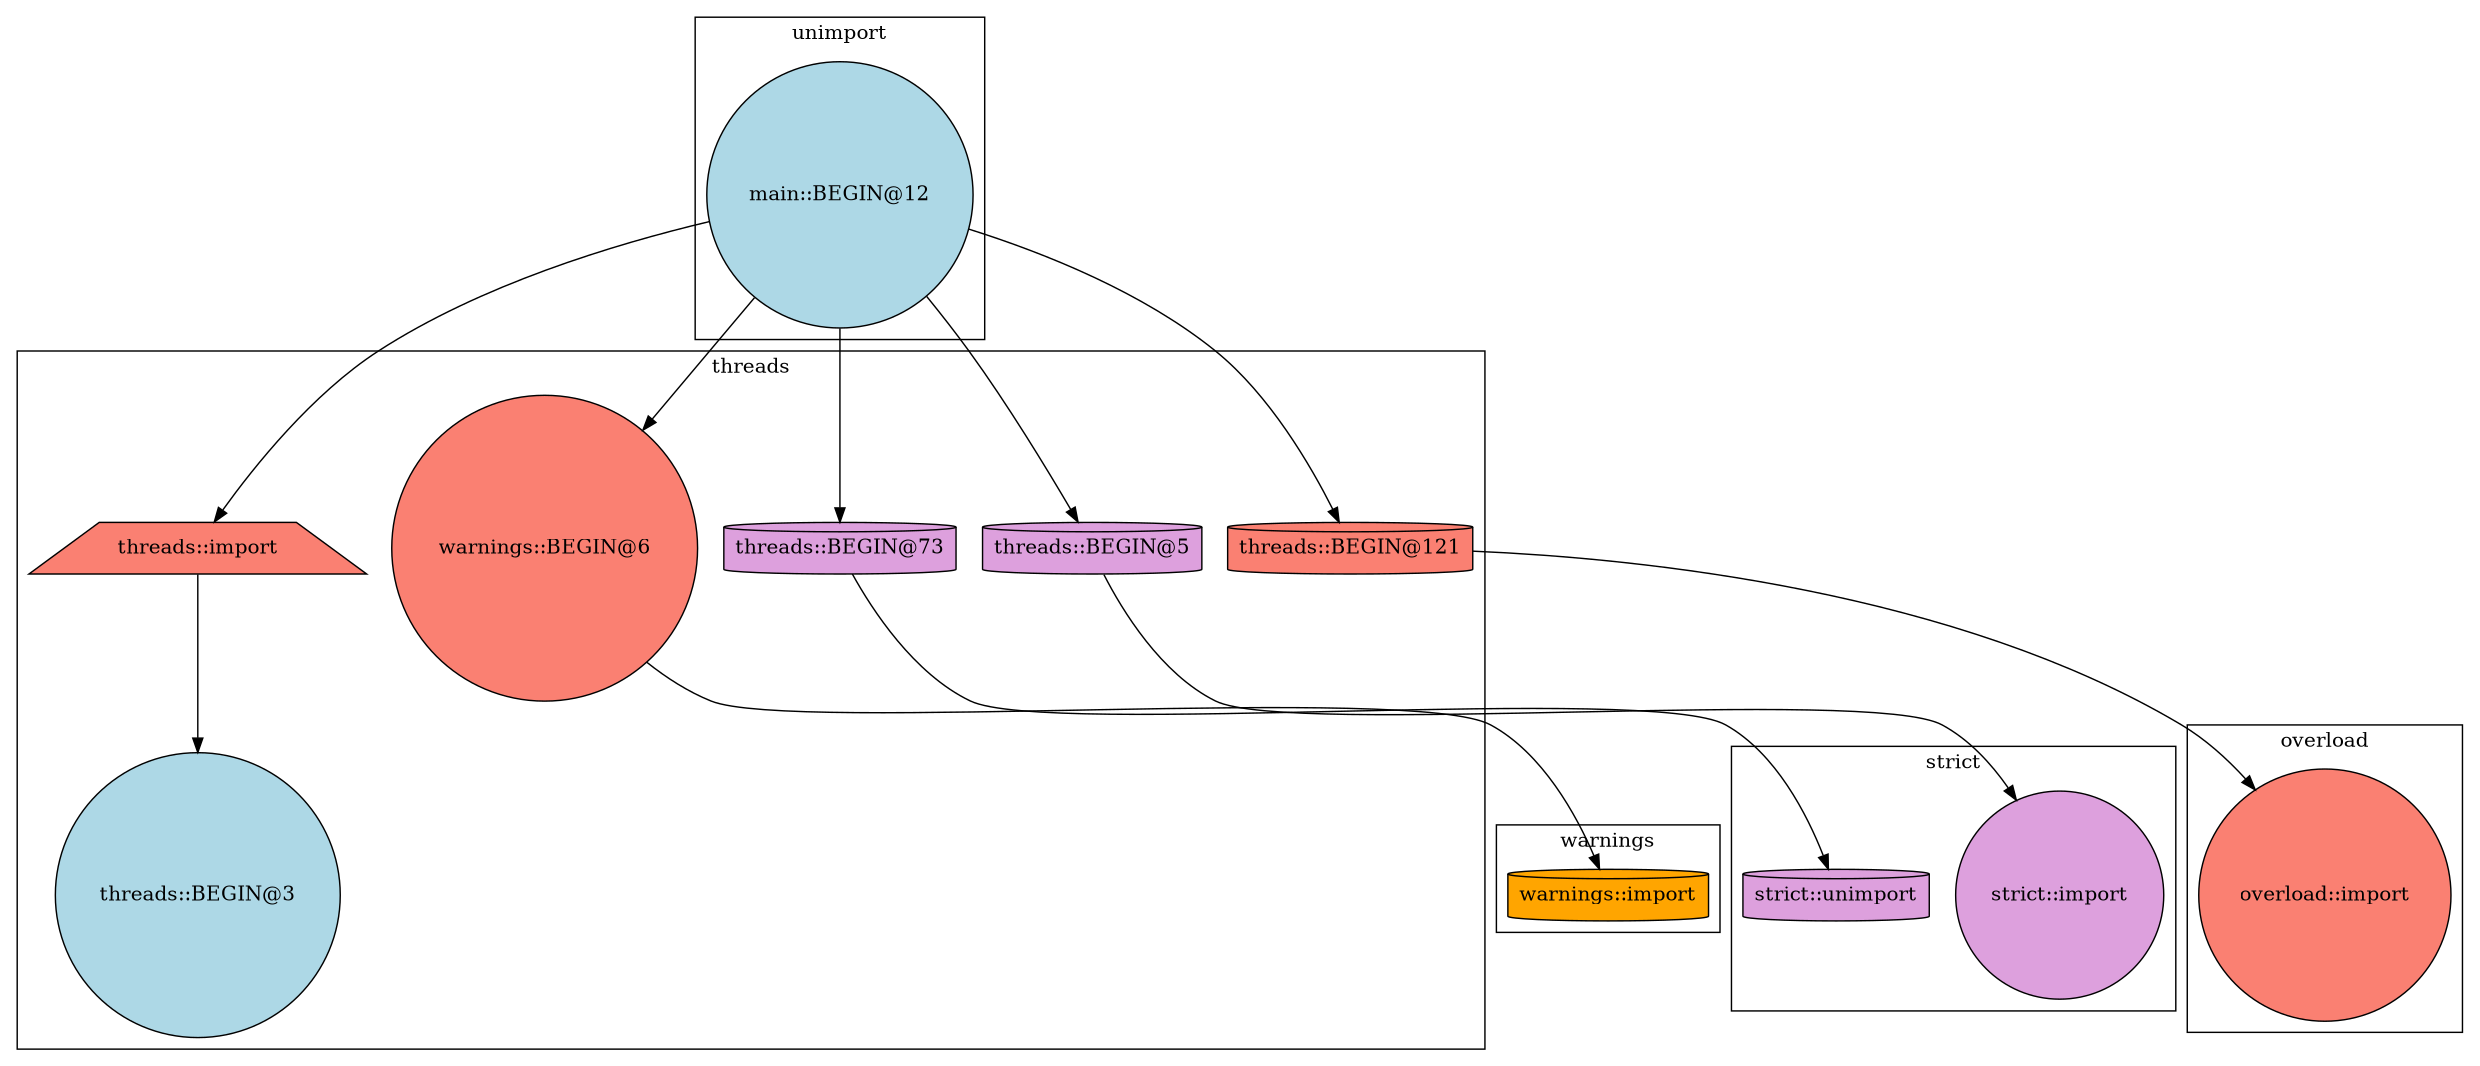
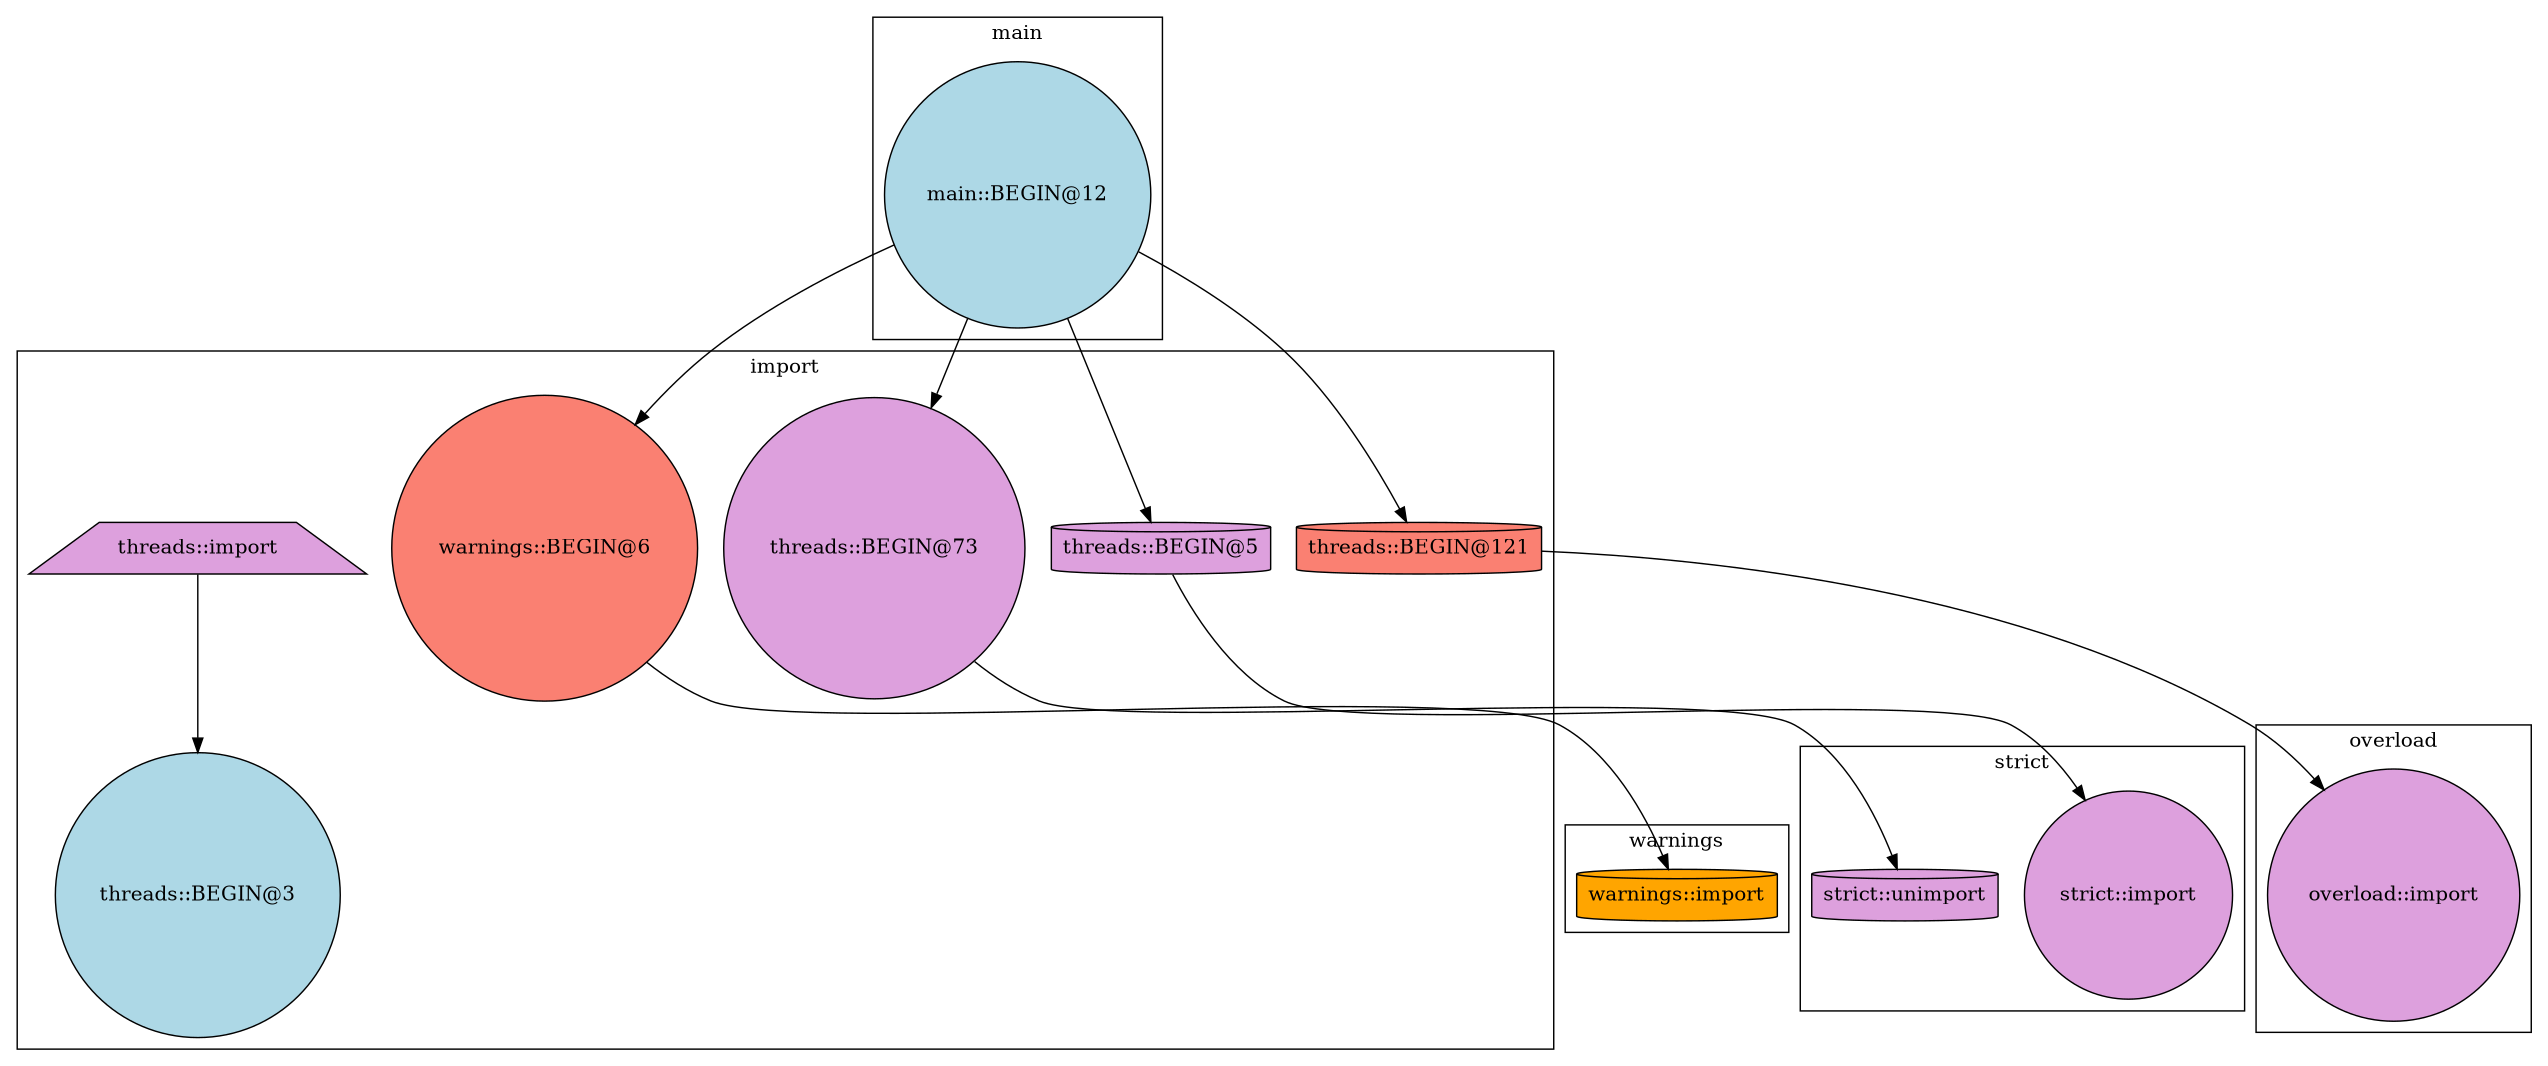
(840, 34) -> (1018, 34)
(436, 318) -> none
(751, 367) -> (785, 367)
(198, 548) -> (198, 548)
(840, 548) -> (874, 548)
(2325, 895) -> (2394, 895)
